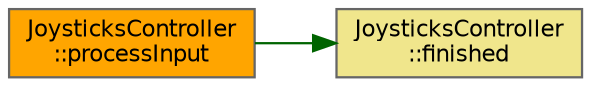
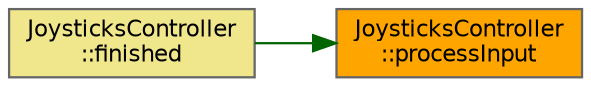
(284, 43) -> (284, 43)
